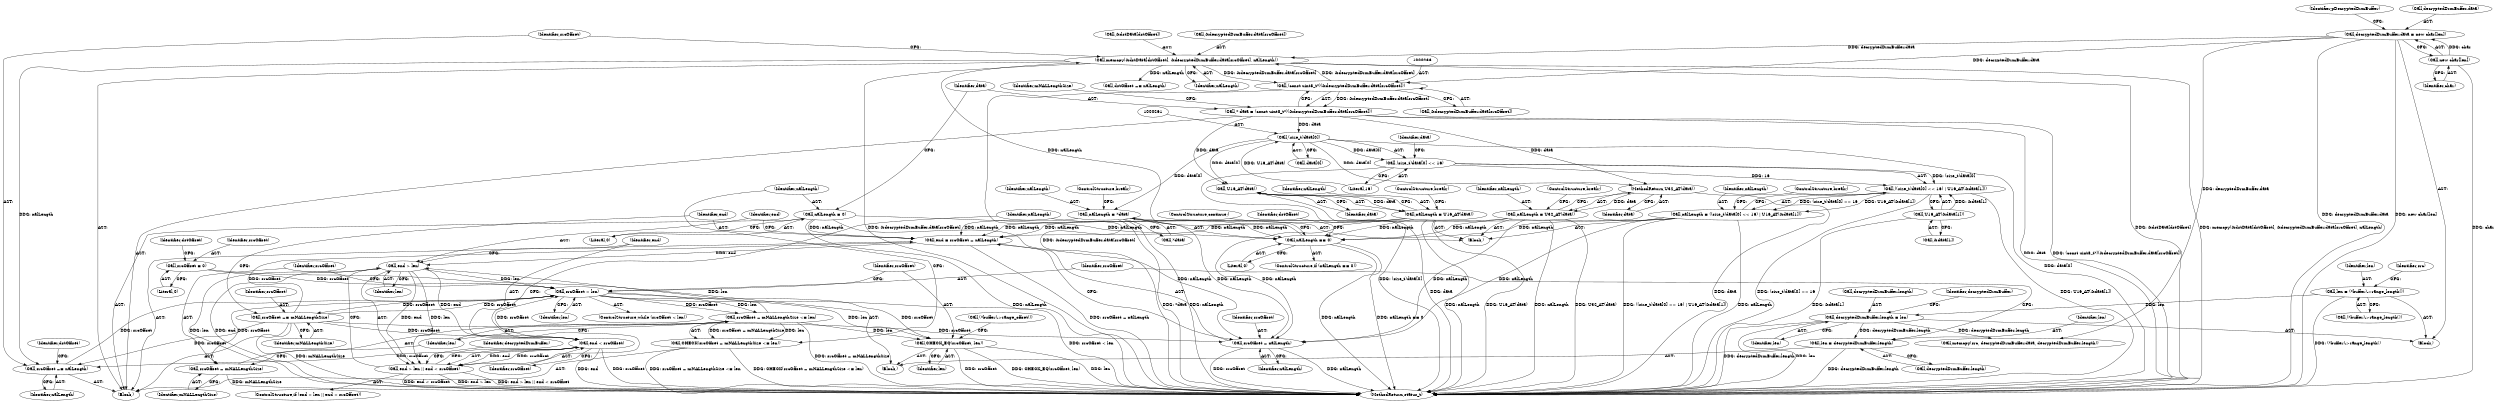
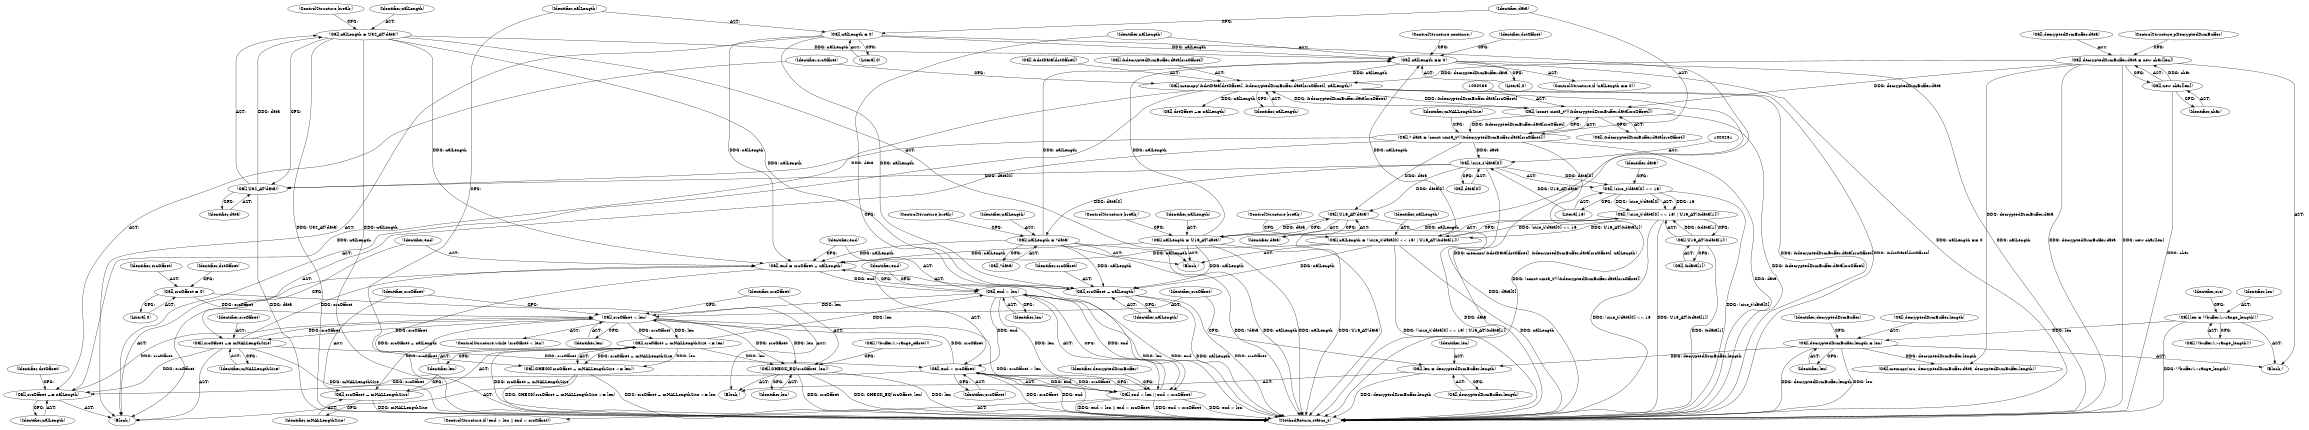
(2345, 9) -> (2178, 35)
(1663, 189) -> (258, 189)
(773, 324) -> none
